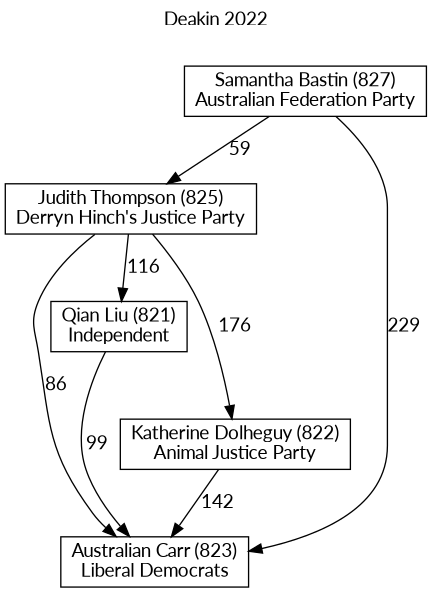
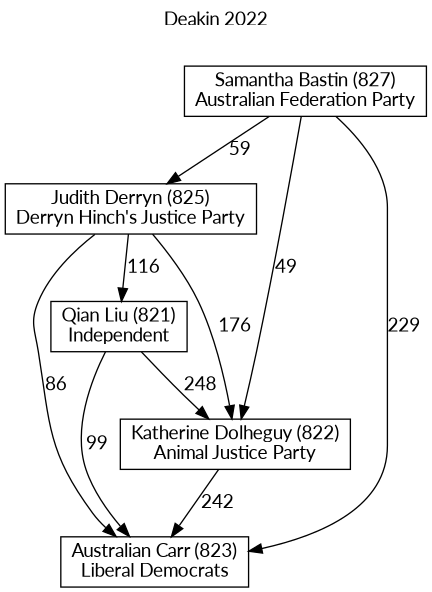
(131, 209) -> (131, 209)
none -> (275, 262)
none -> (170, 381)
(218, 503) -> (218, 503)
